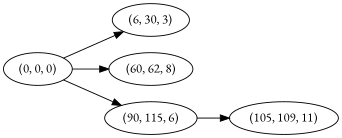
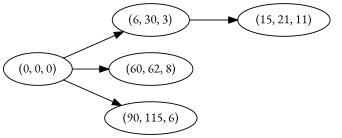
none -> (284, 20)
(284, 118) -> none
